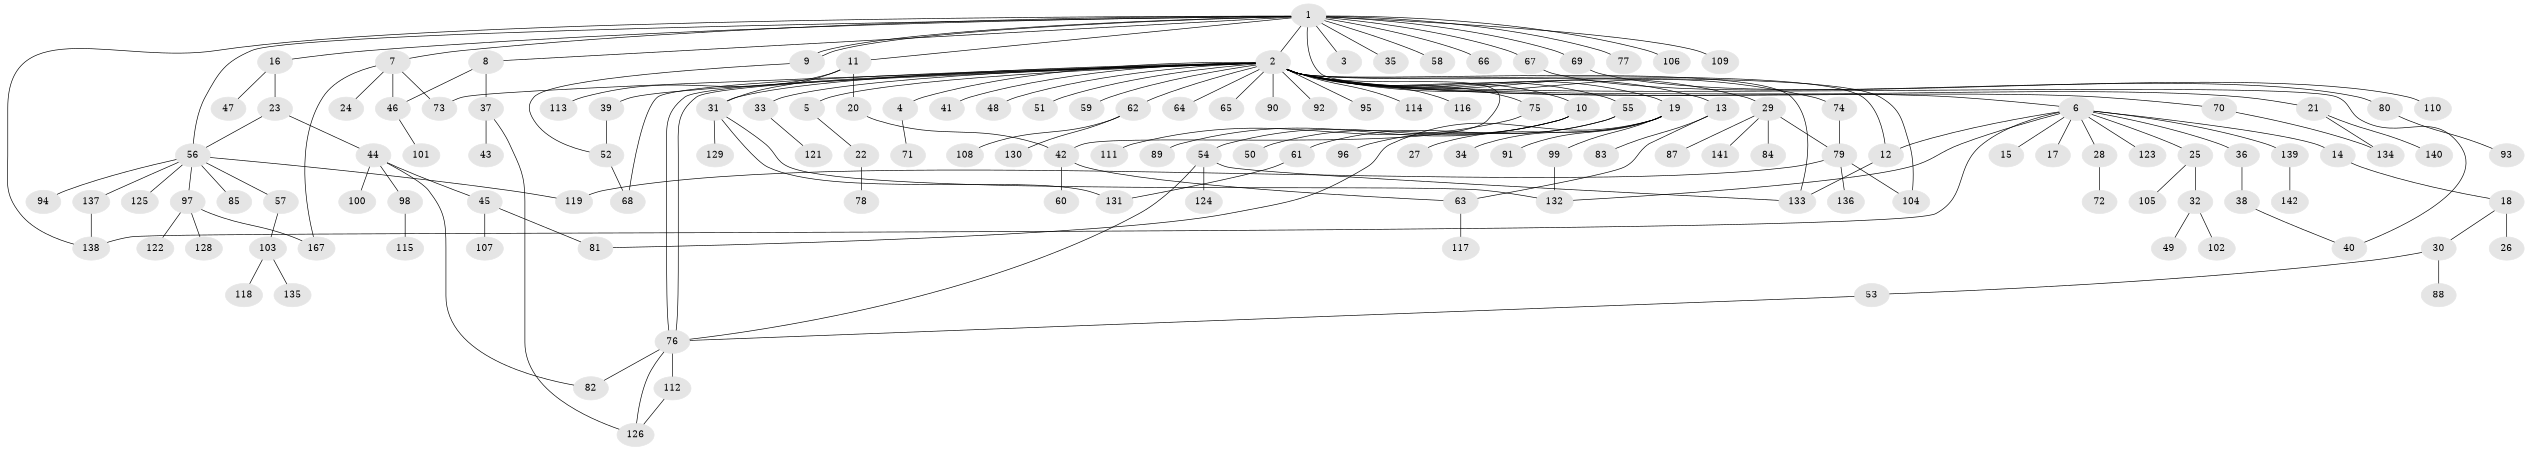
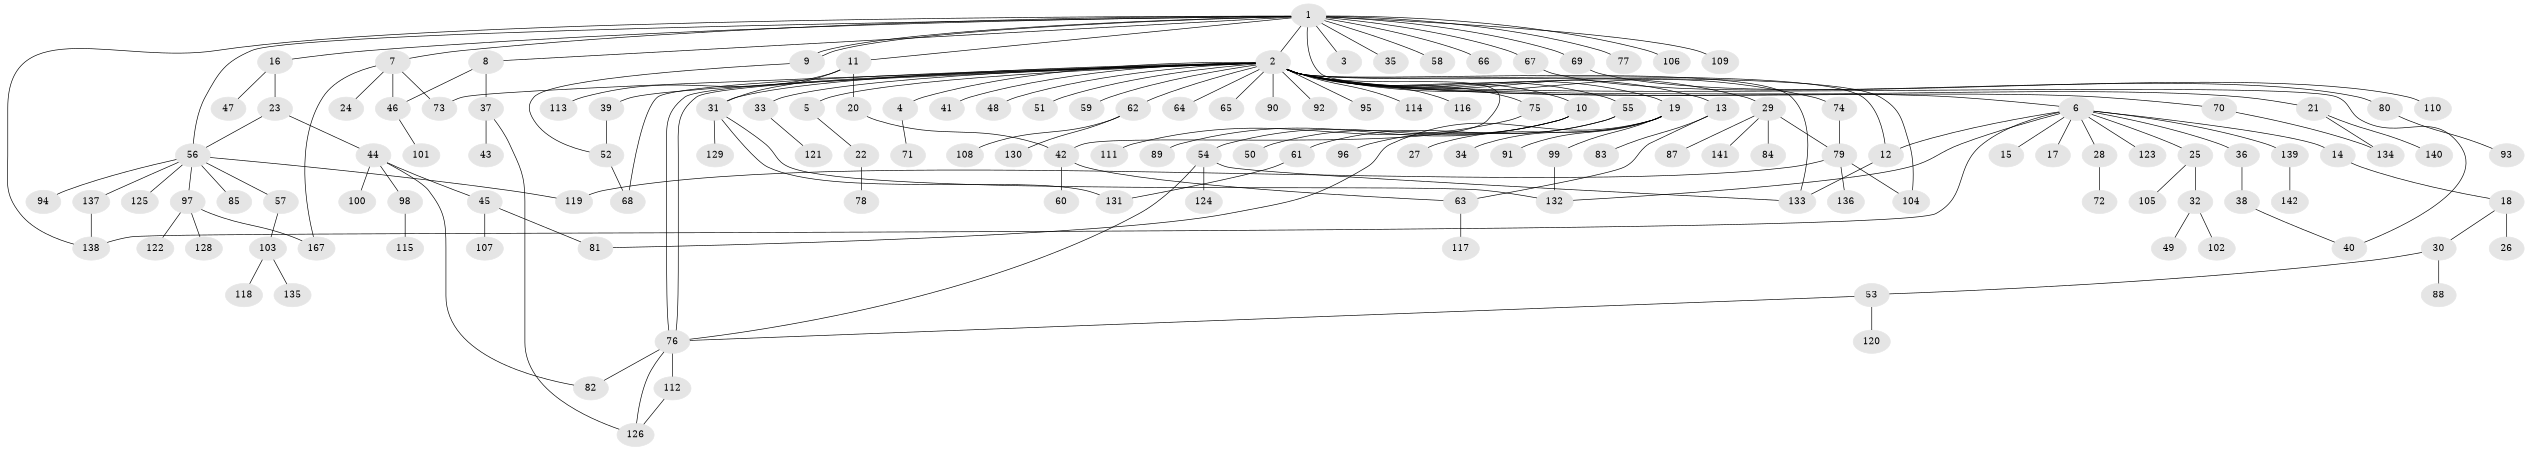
none -> (1872, 342)
